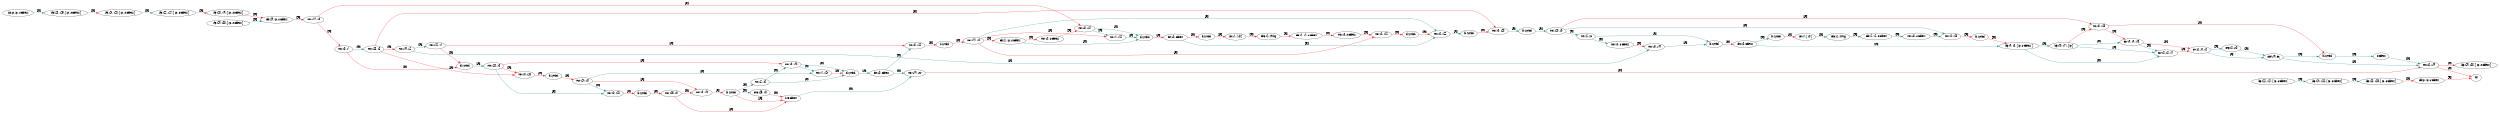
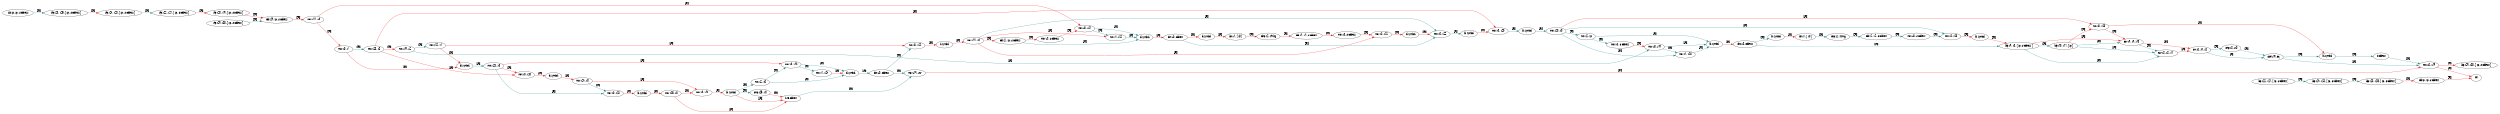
none -> (2075, 39)
none -> (1685, 55)
(699, 73) -> none
